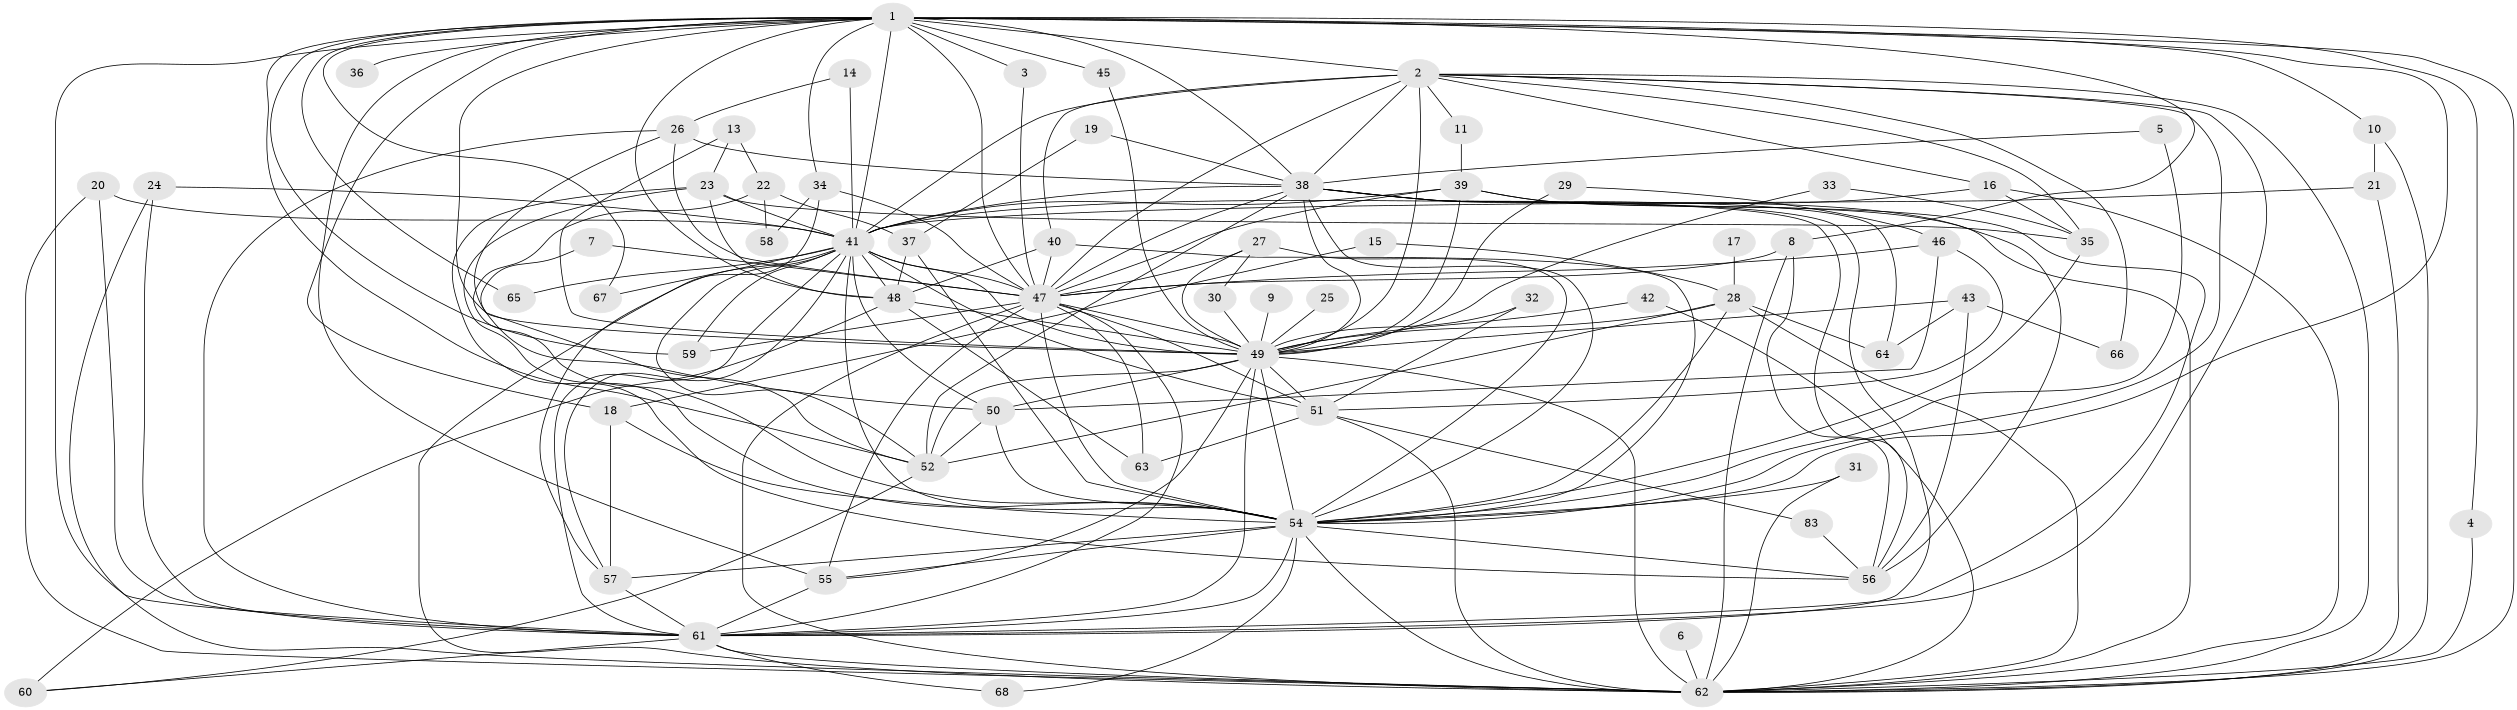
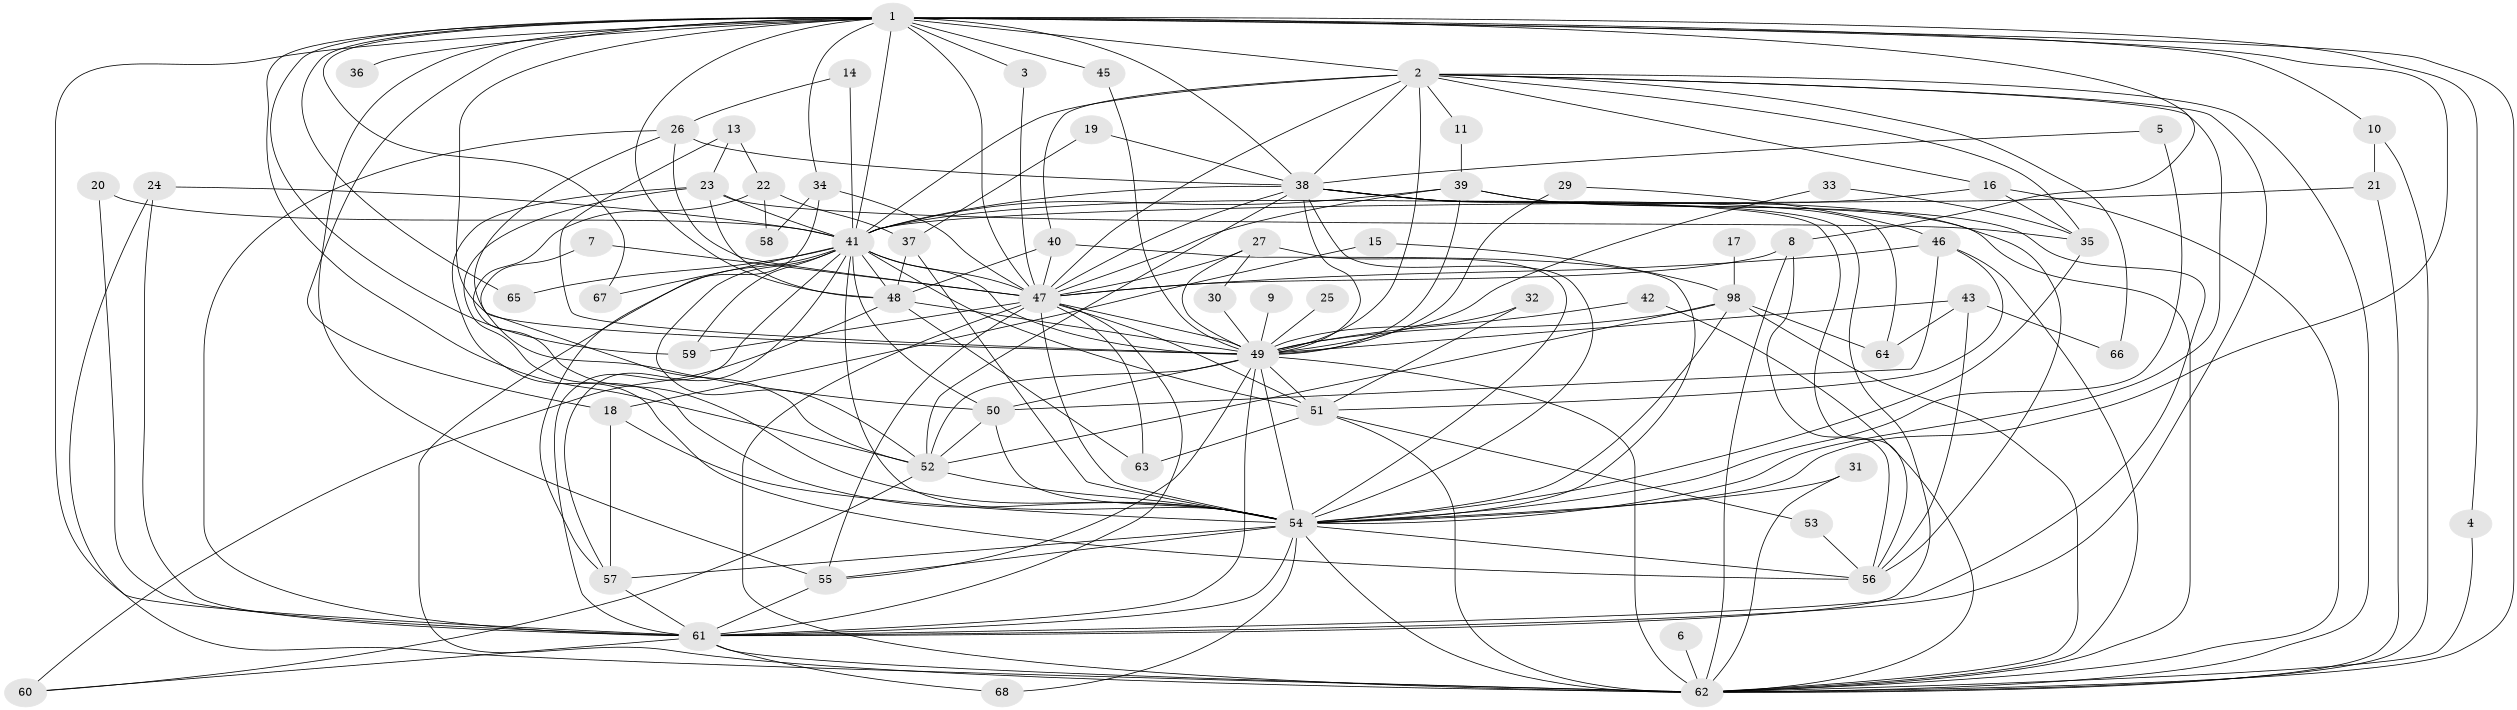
(1734, 299) -> (1734, 299)
none -> (1112, 497)
(1812, 524) -> (1812, 524)
(647, 667) -> (2117, 602)
